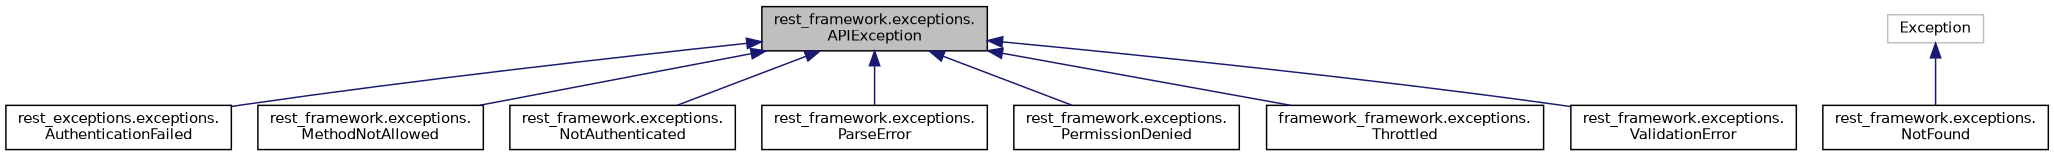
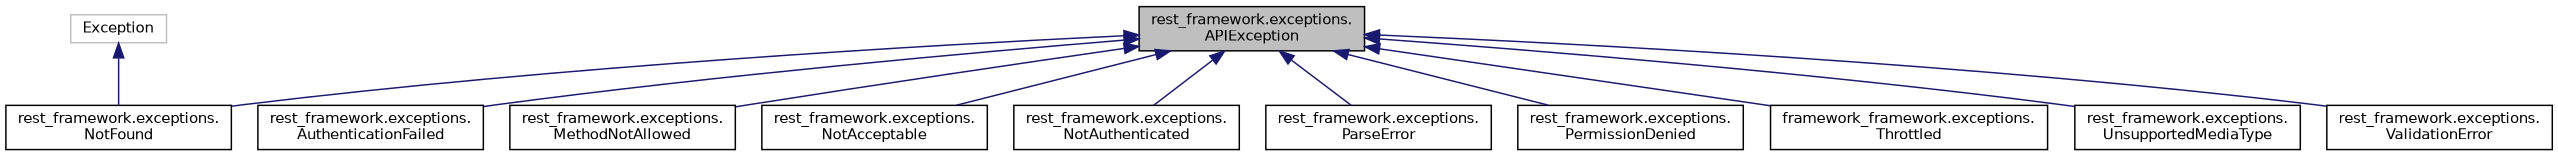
none -> (677, 63)
(119, 127) -> (371, 127)
none -> (875, 127)
none -> (2188, 127)
